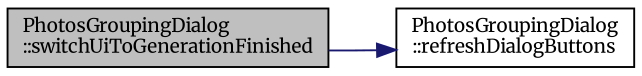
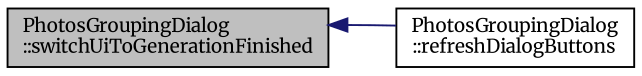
(353, 50) -> (372, 25)
